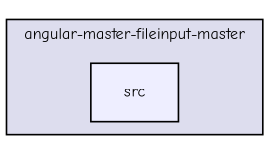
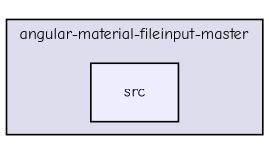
(135, 35) -> (135, 35)
